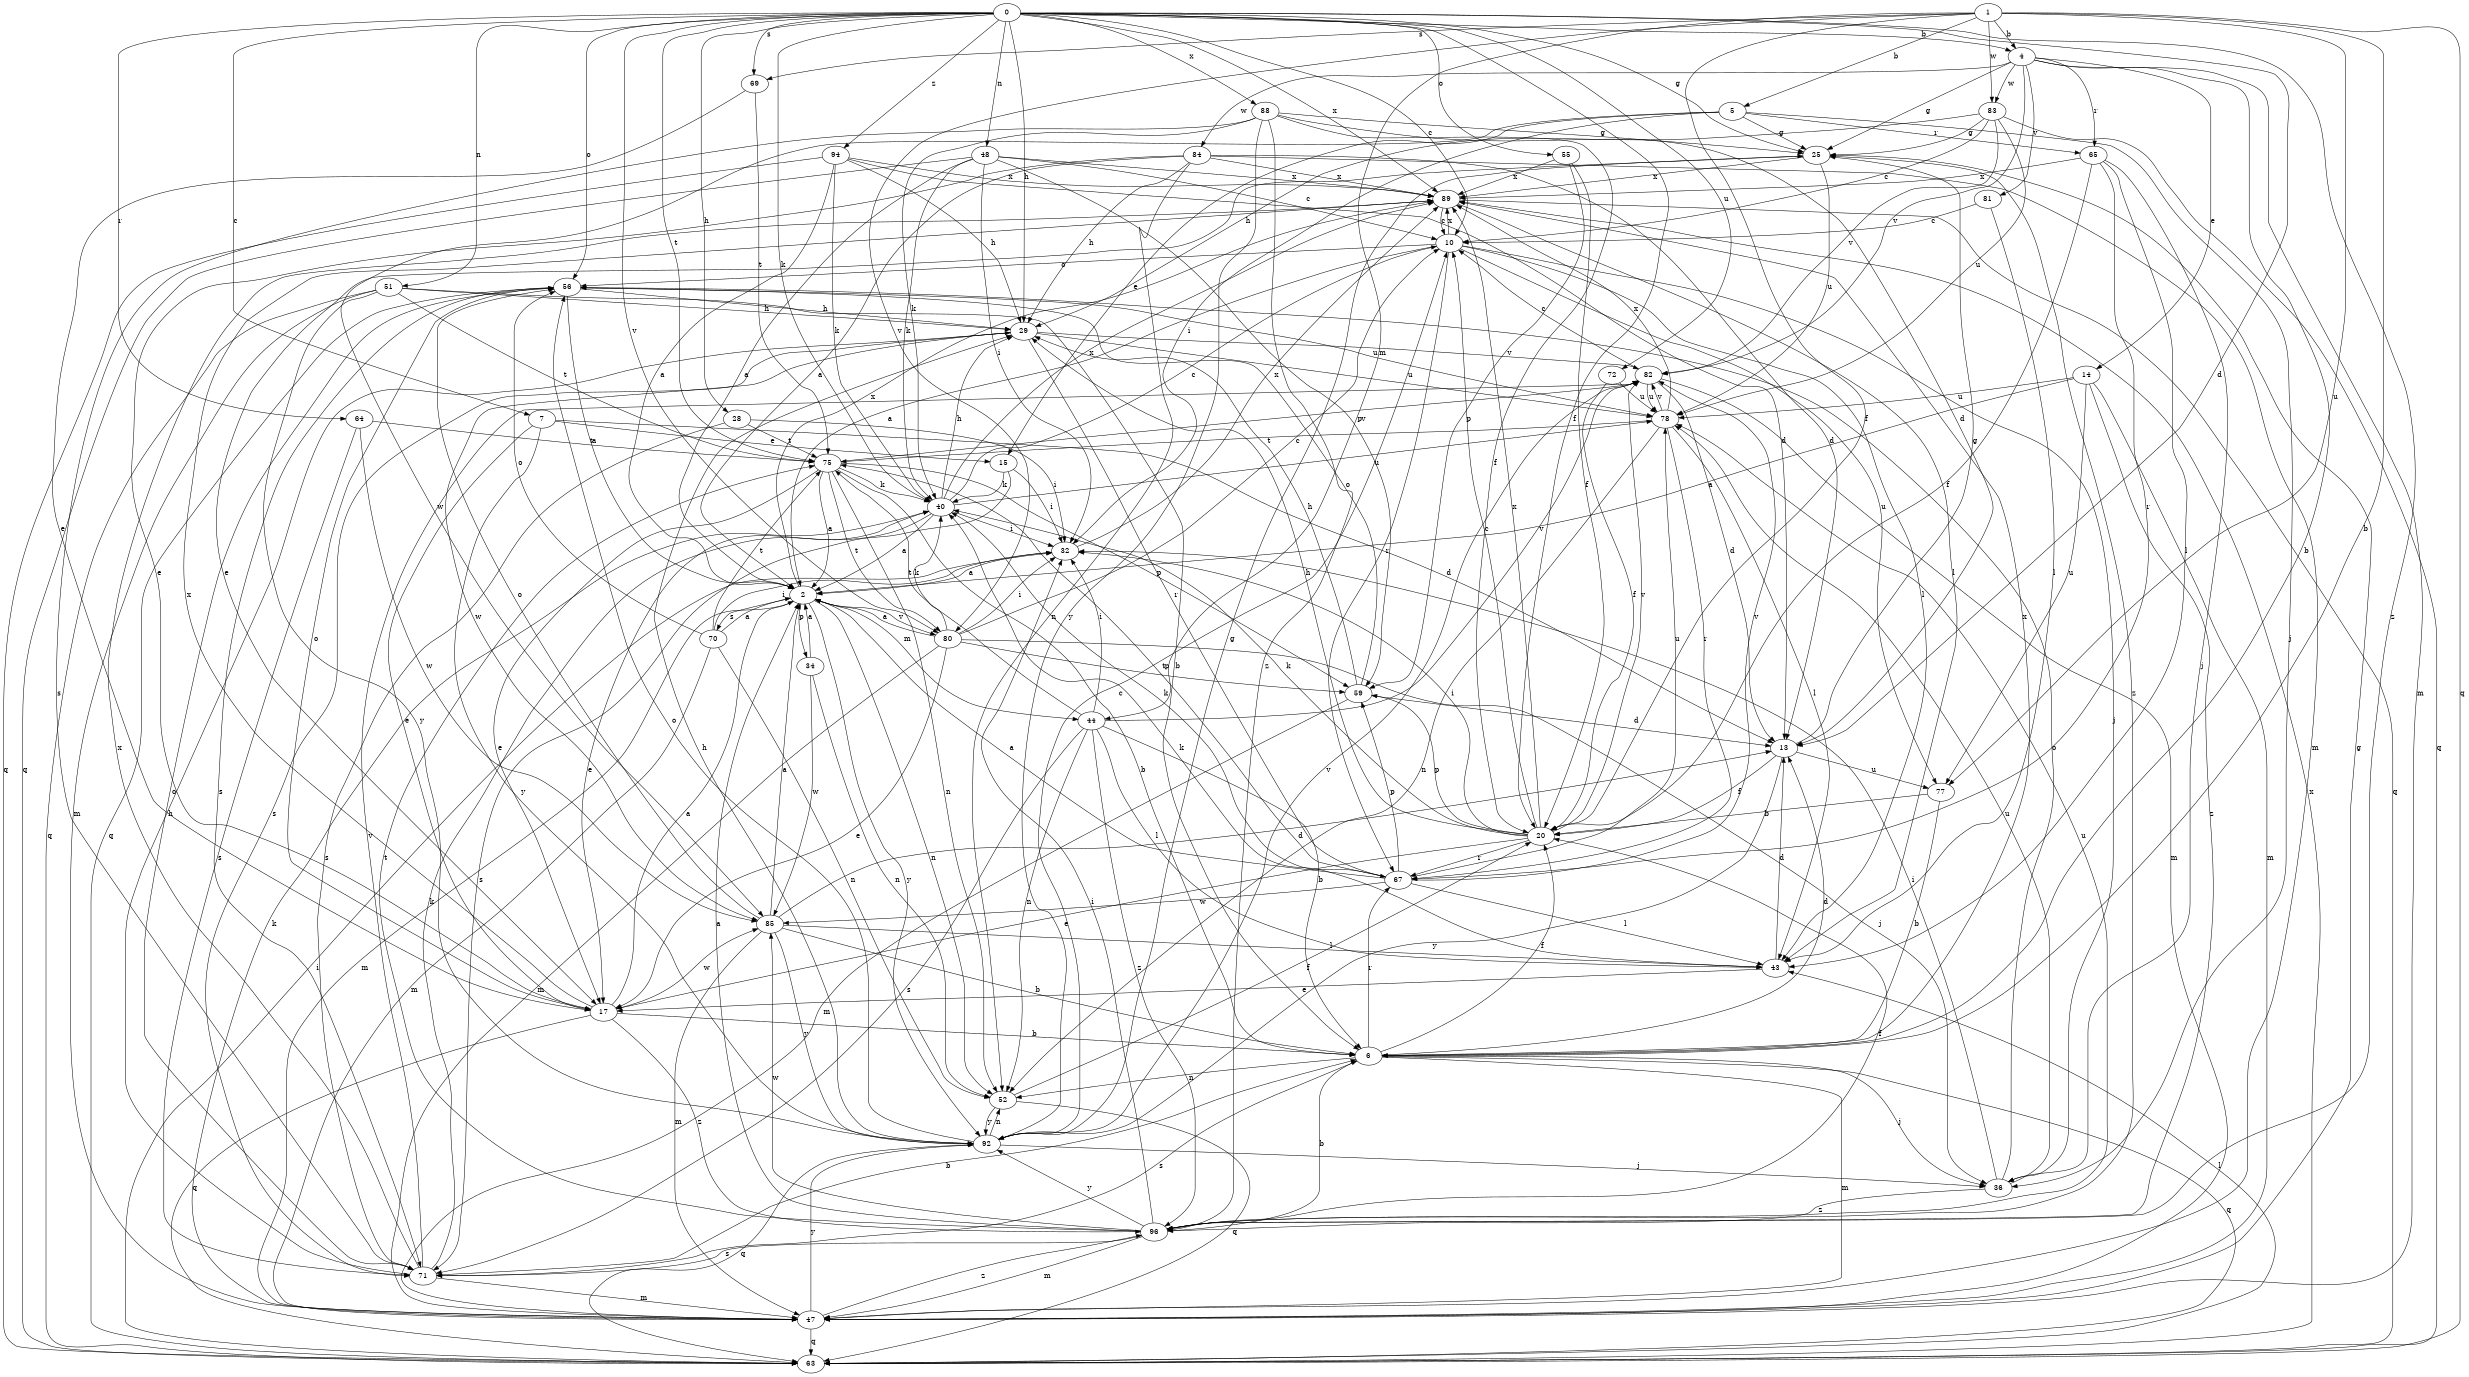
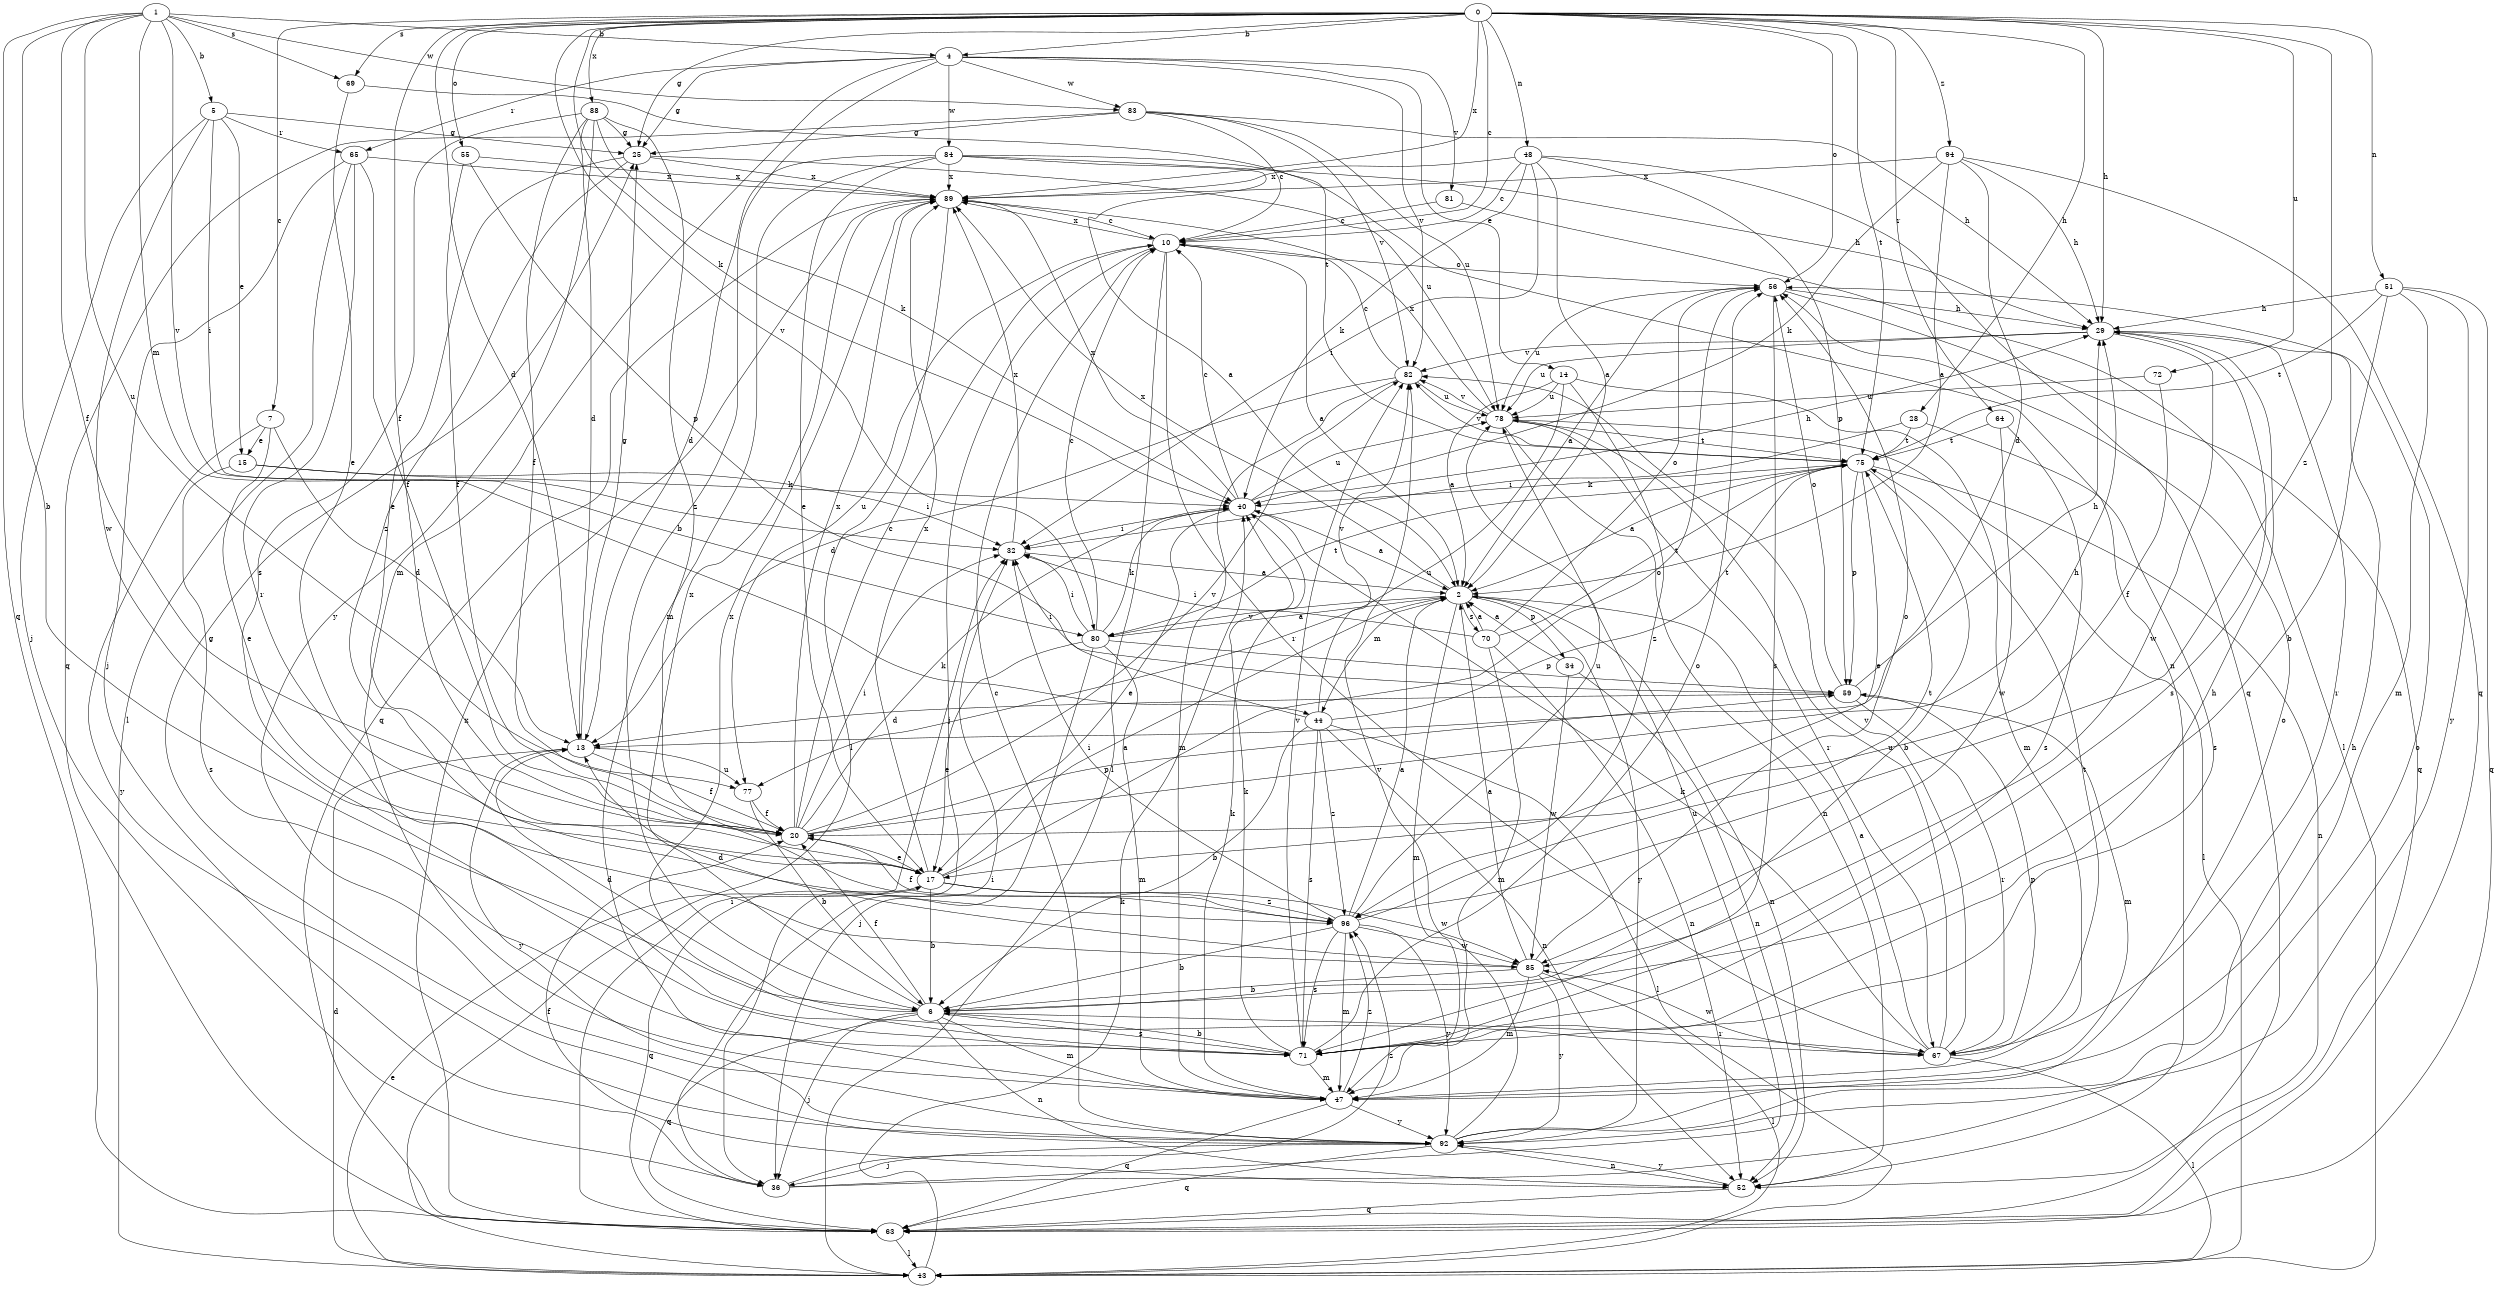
(1767, 814) -> (767, 814)
(1472, 857) -> (1997, 861)
(2248, 1232) -> none
